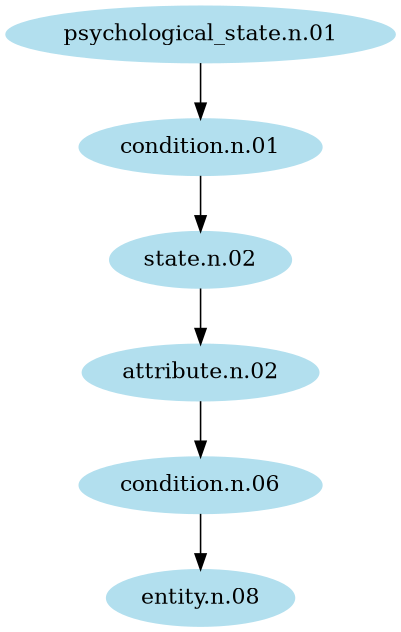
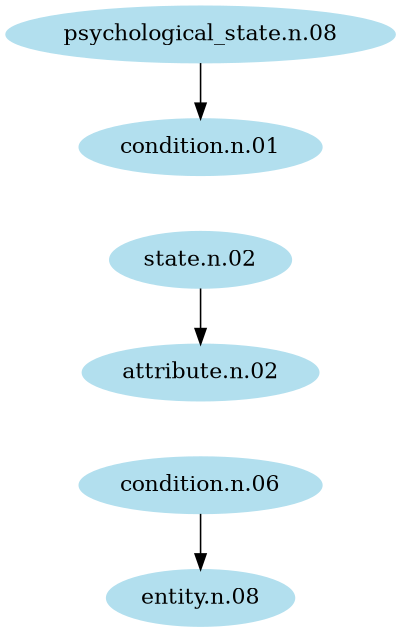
(201, 34) -> (201, 34)
(201, 196) -> none
(201, 421) -> none
